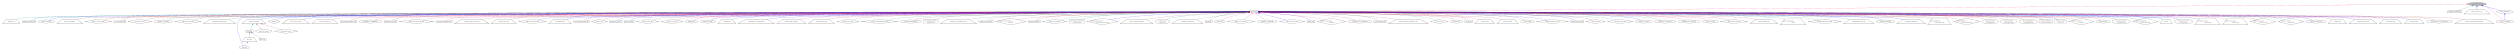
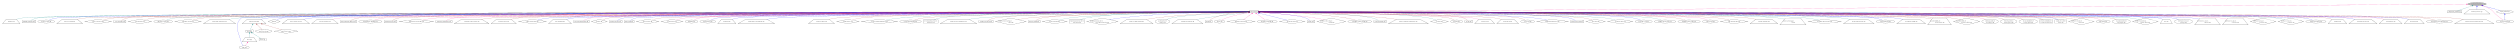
(792, 22) -> none
